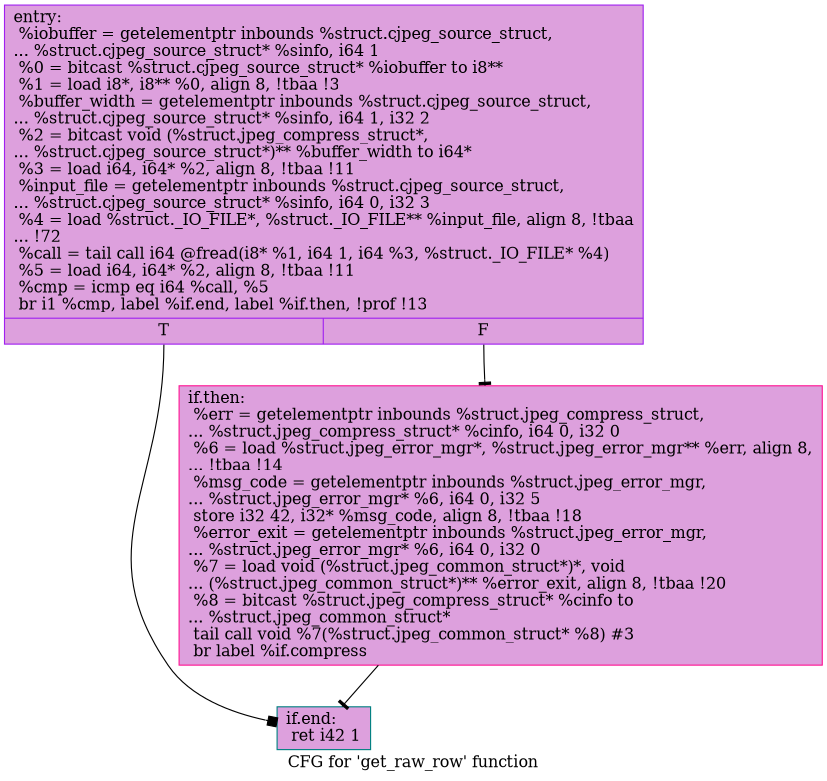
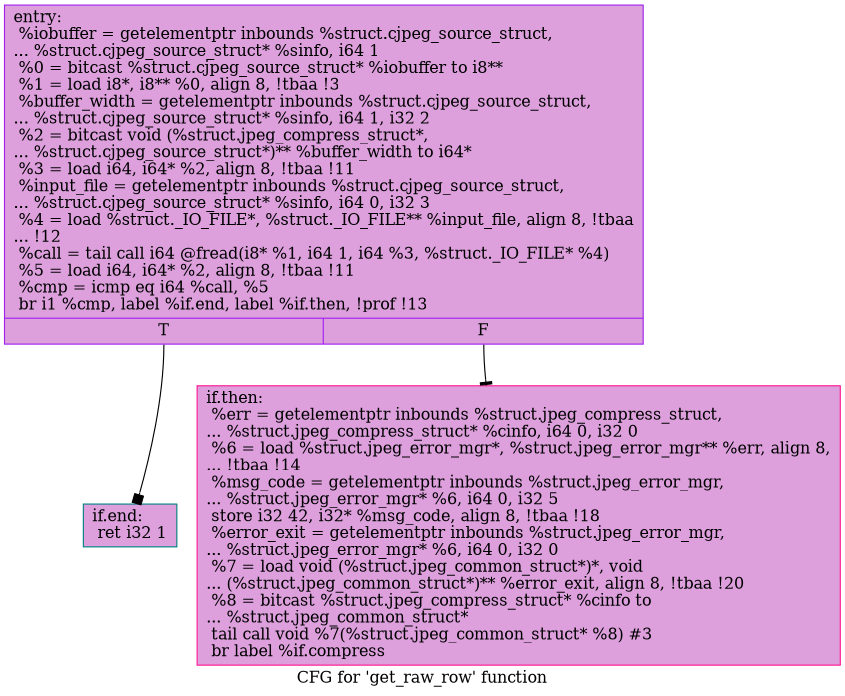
(38, 237) -> (38, 237)
(362, 684) -> none
(324, 736) -> (130, 533)
